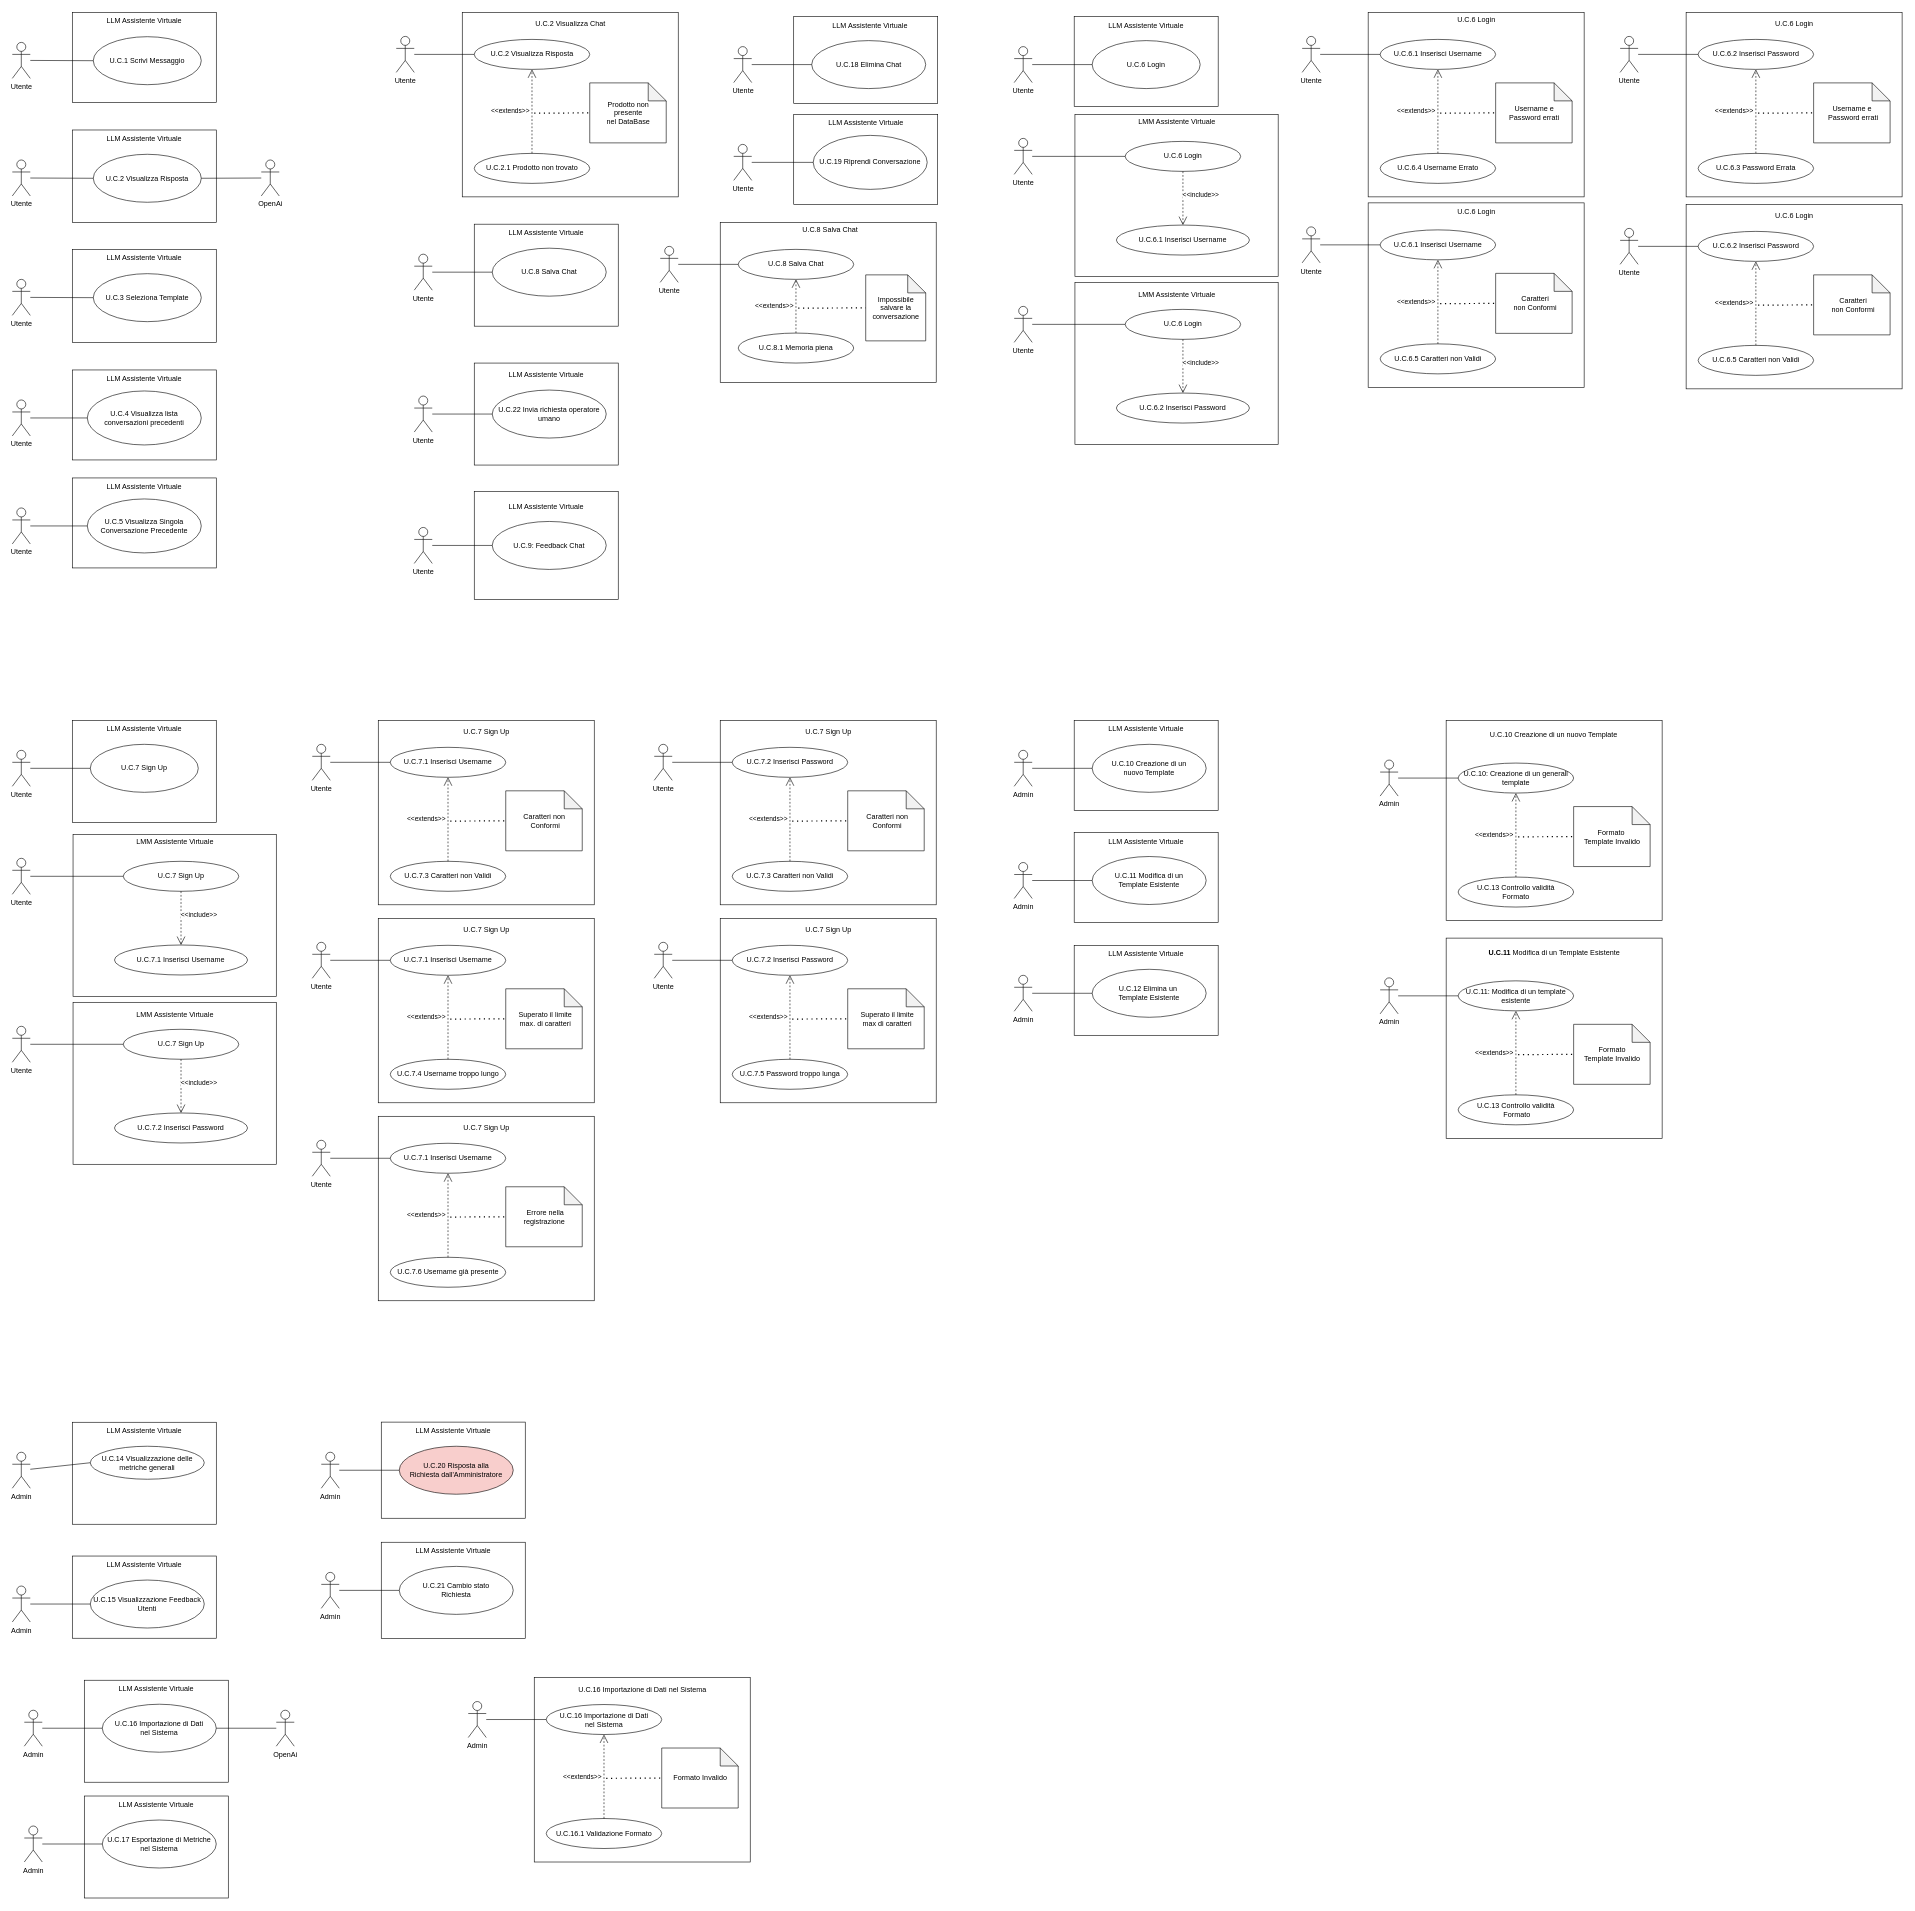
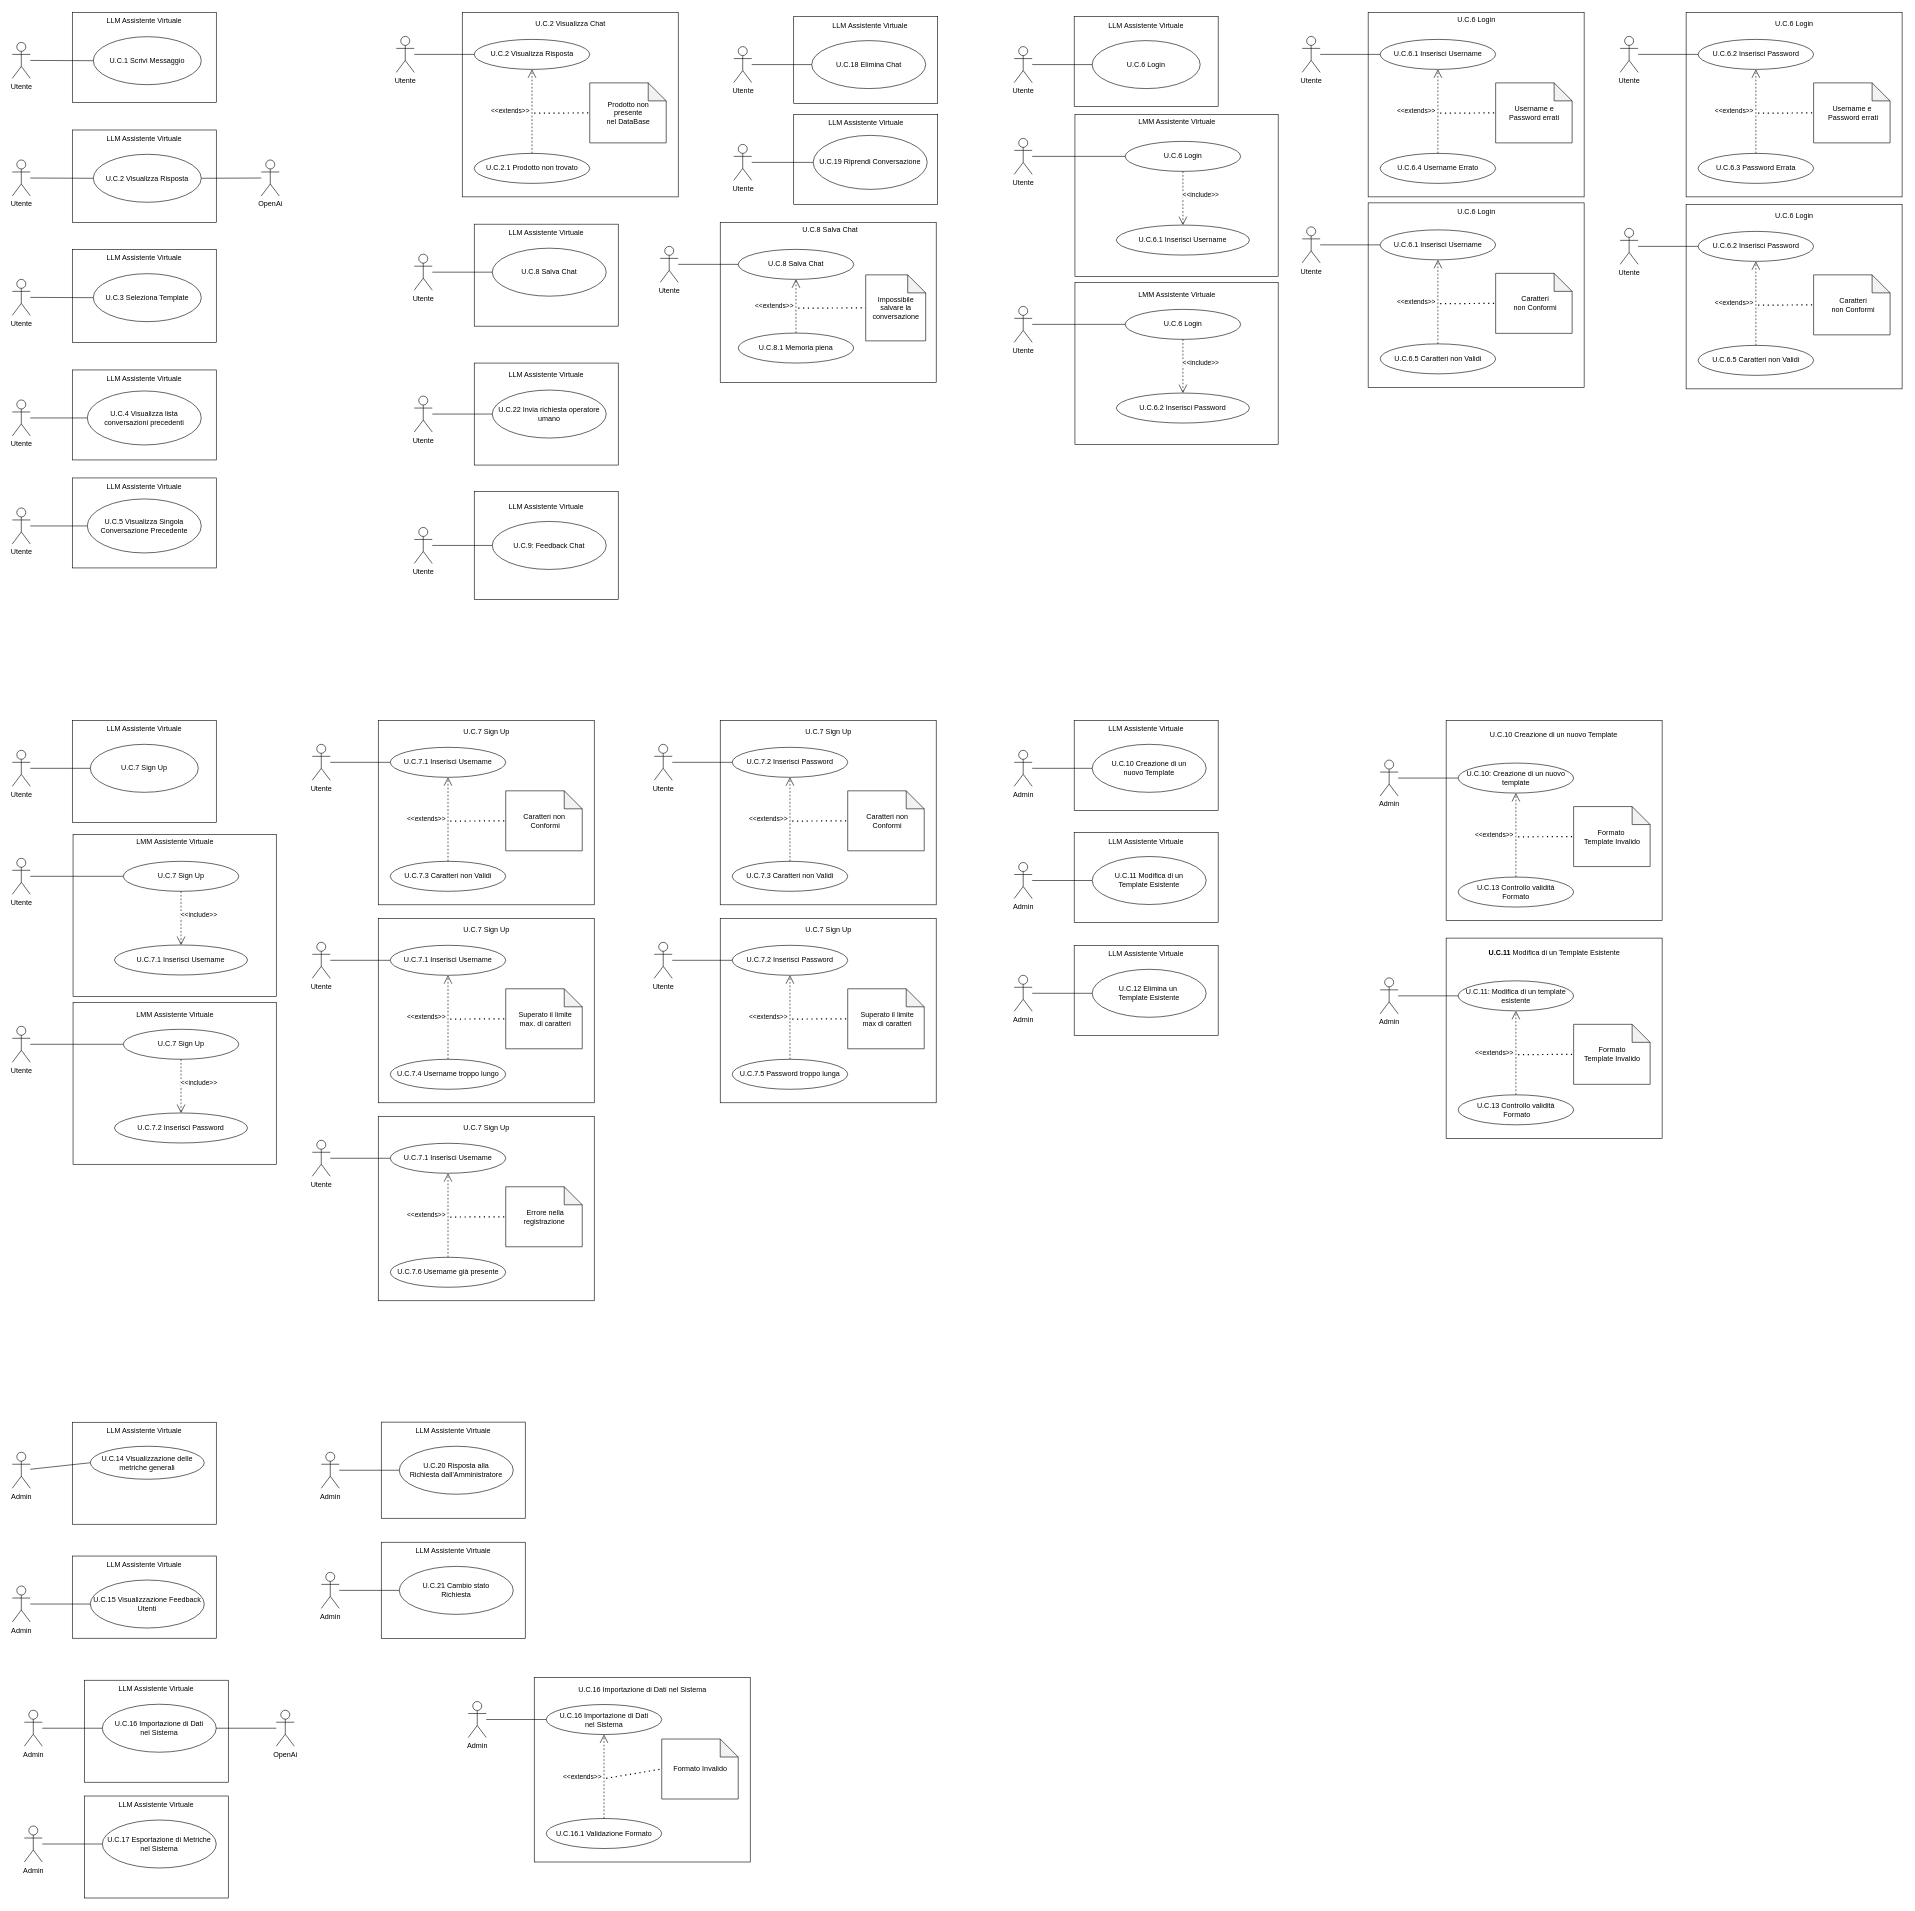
(1516, 778) -> (1516, 778)
(456, 1470) -> (456, 1470)
(700, 1778) -> (700, 1769)
